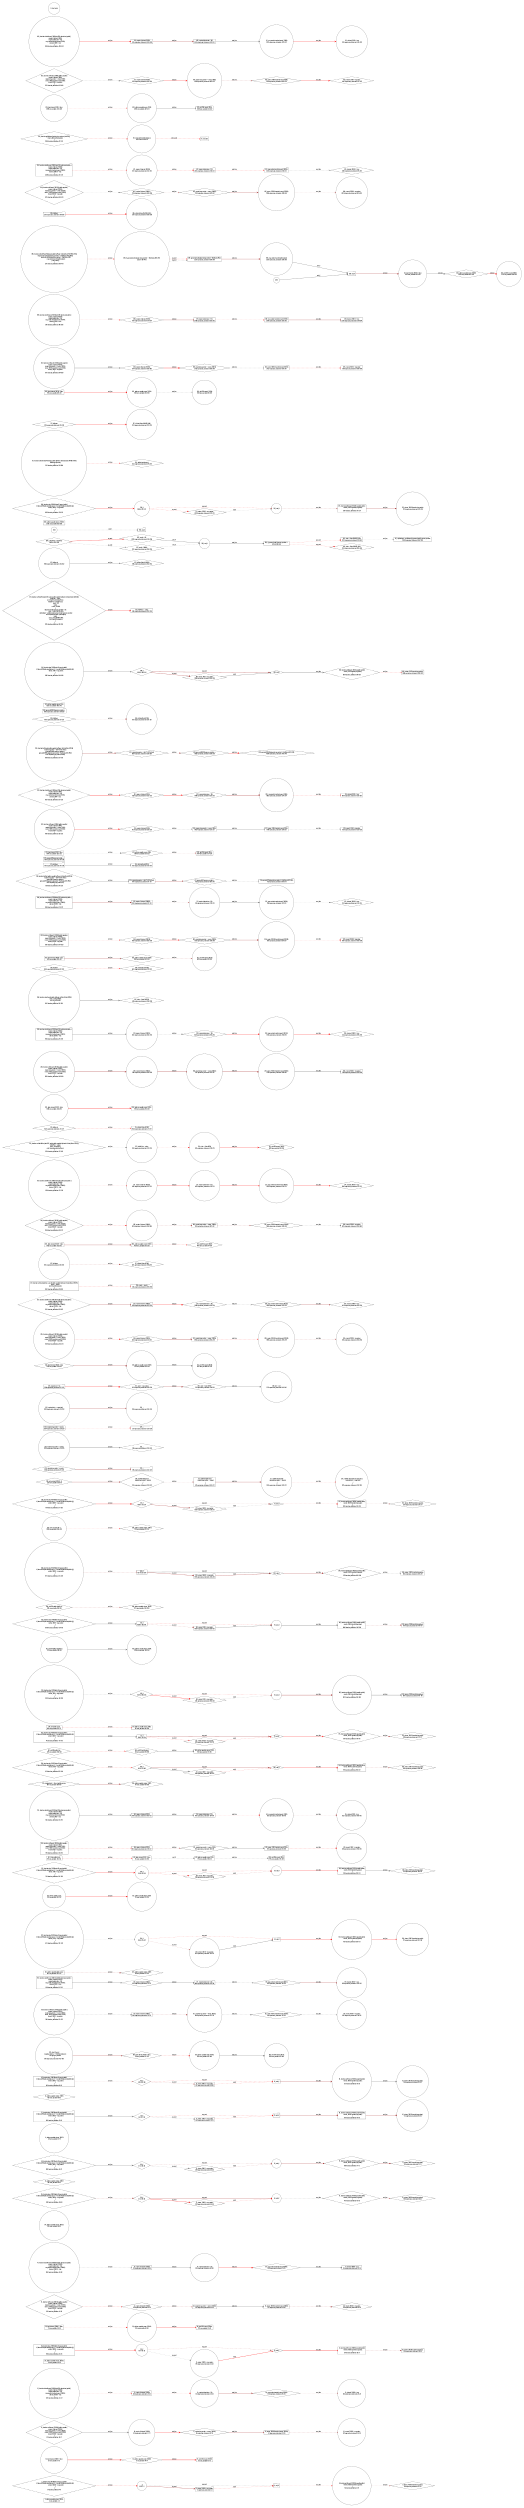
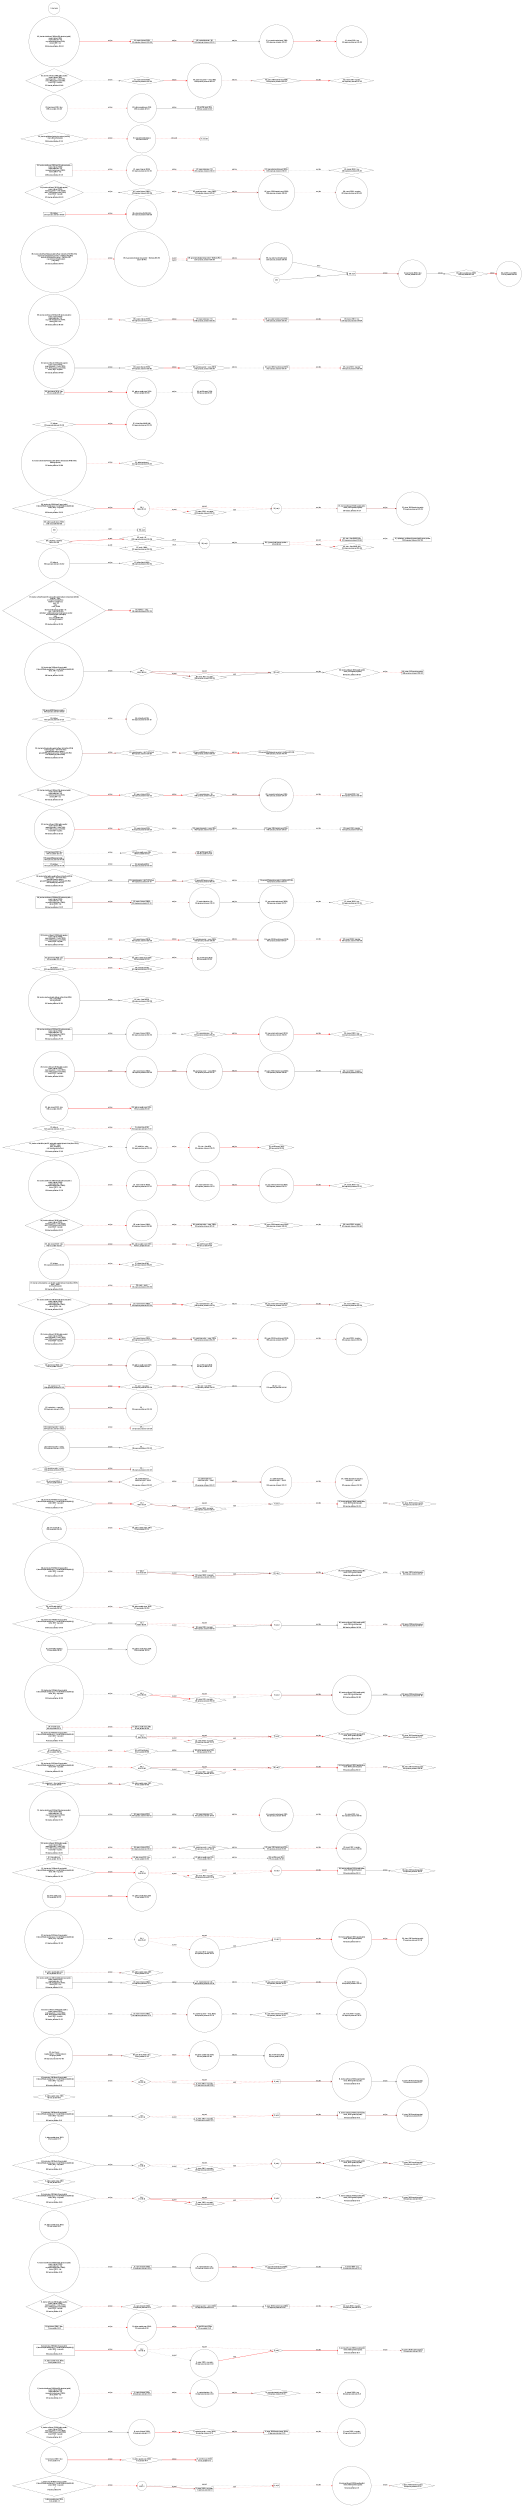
(54, 705) -> none
